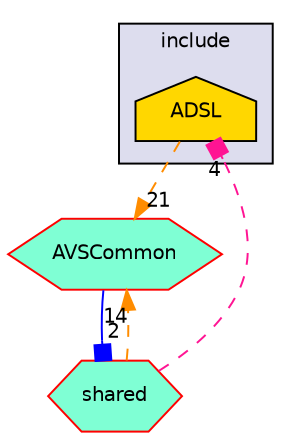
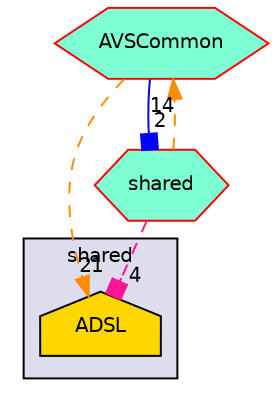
(196, 42) -> (101, 257)
(160, 176) -> (72, 171)
